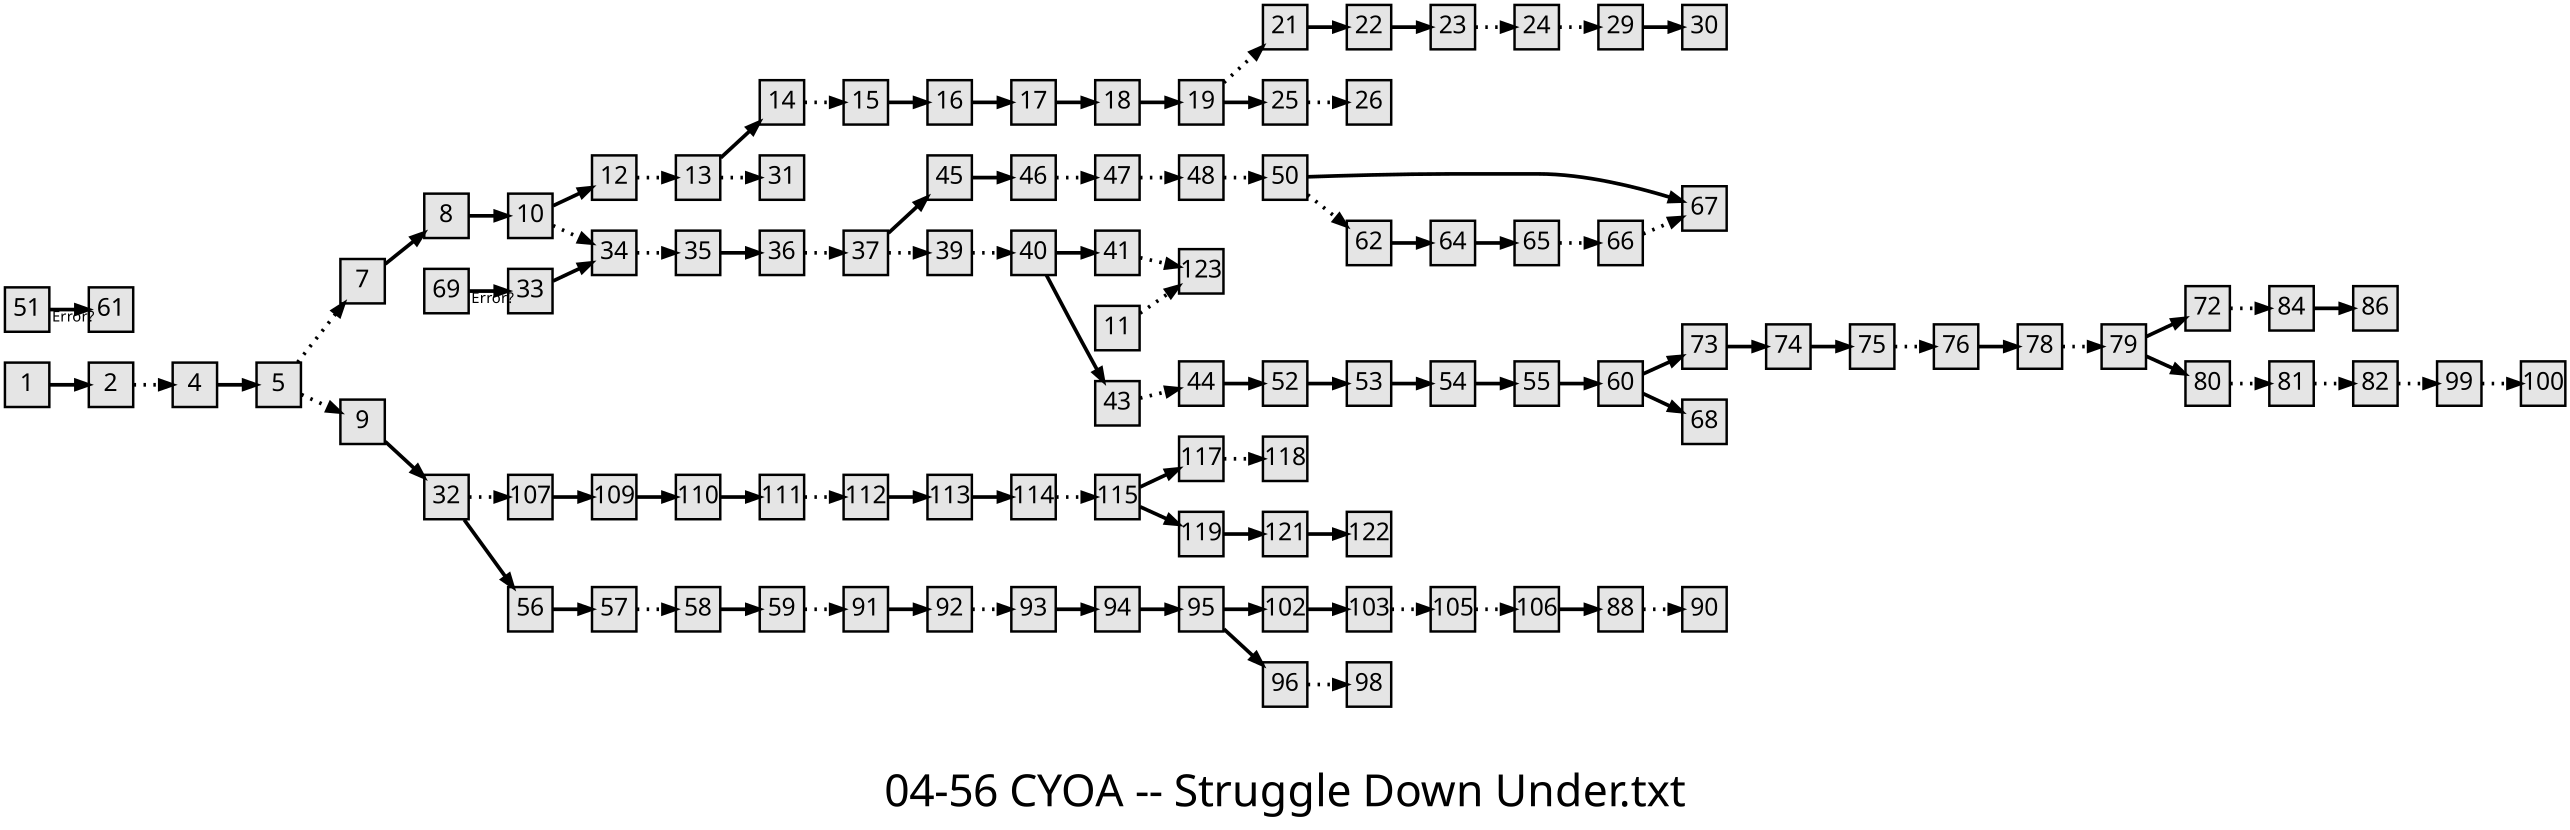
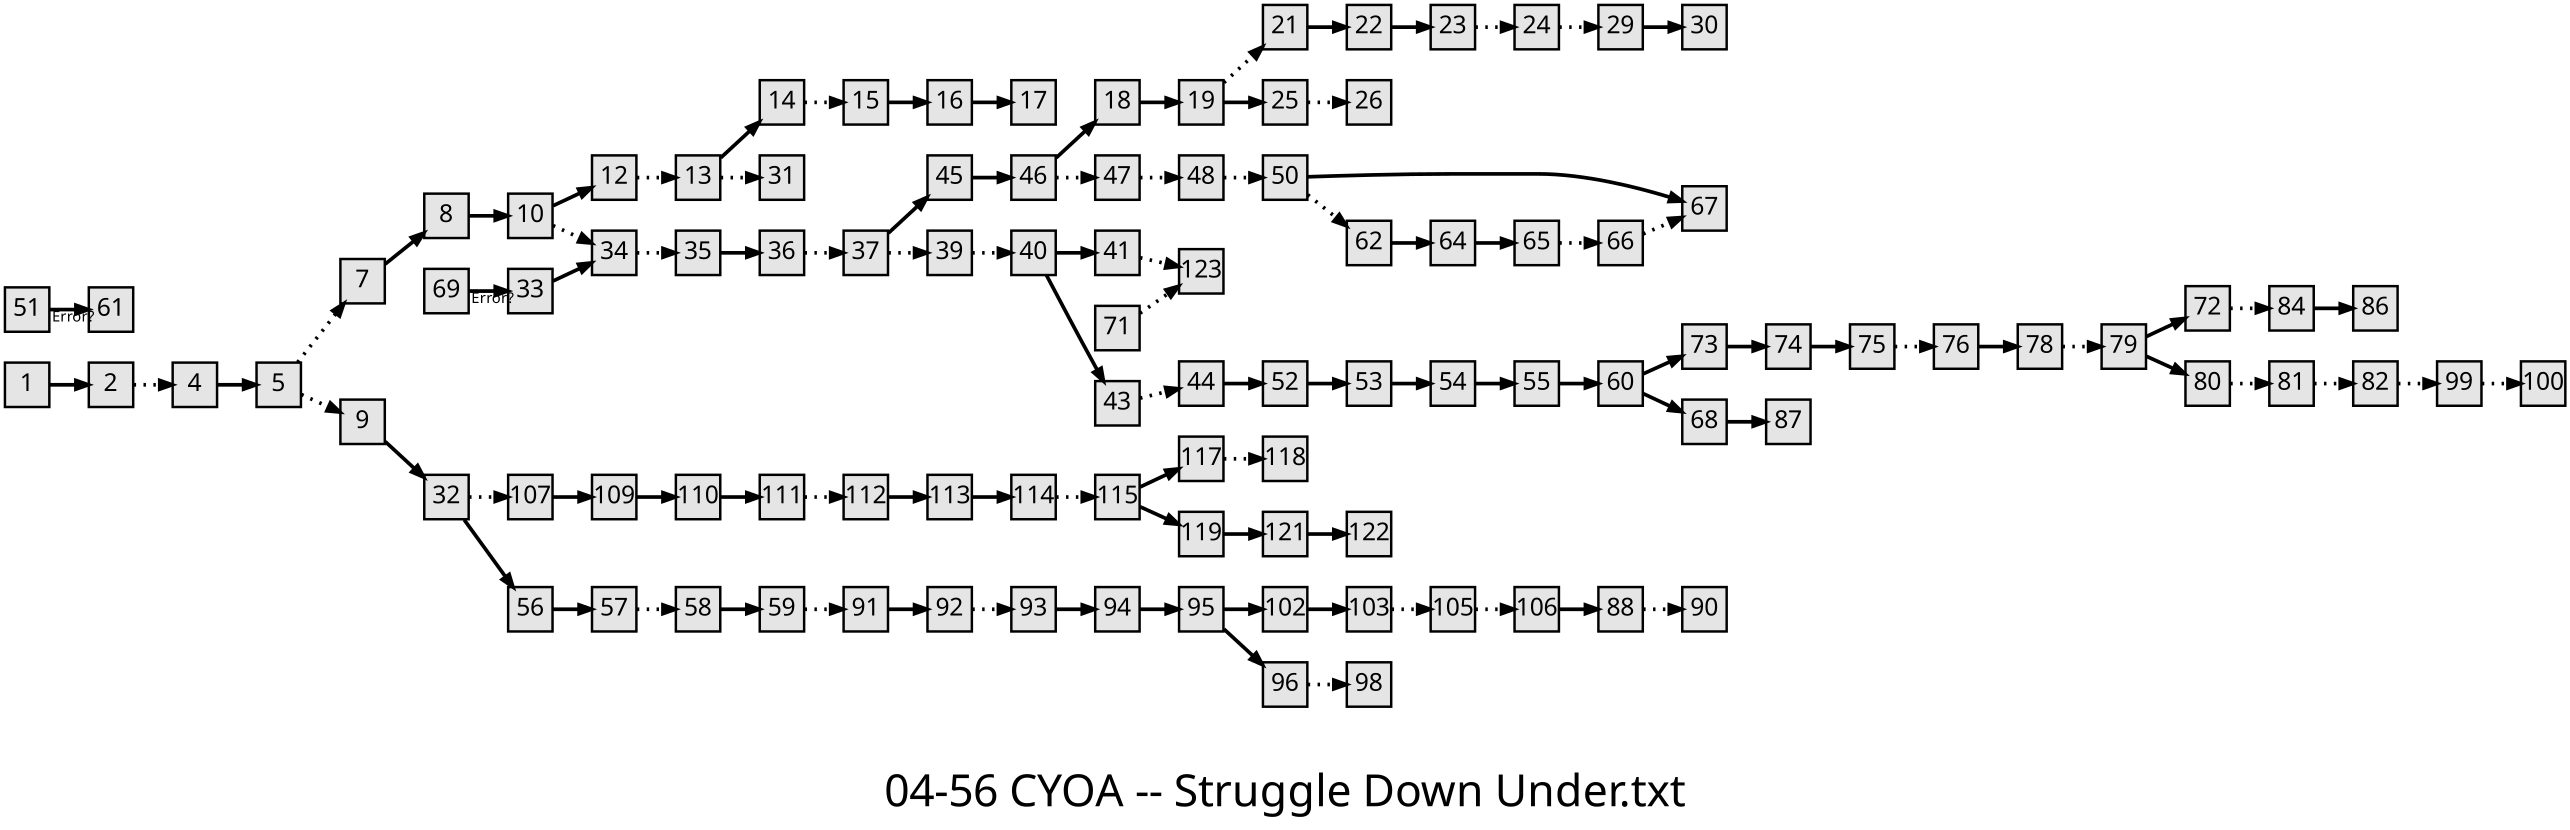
(1069, 102) -> (1071, 144)
(1117, 328) -> (1117, 328)
none -> (1788, 422)
